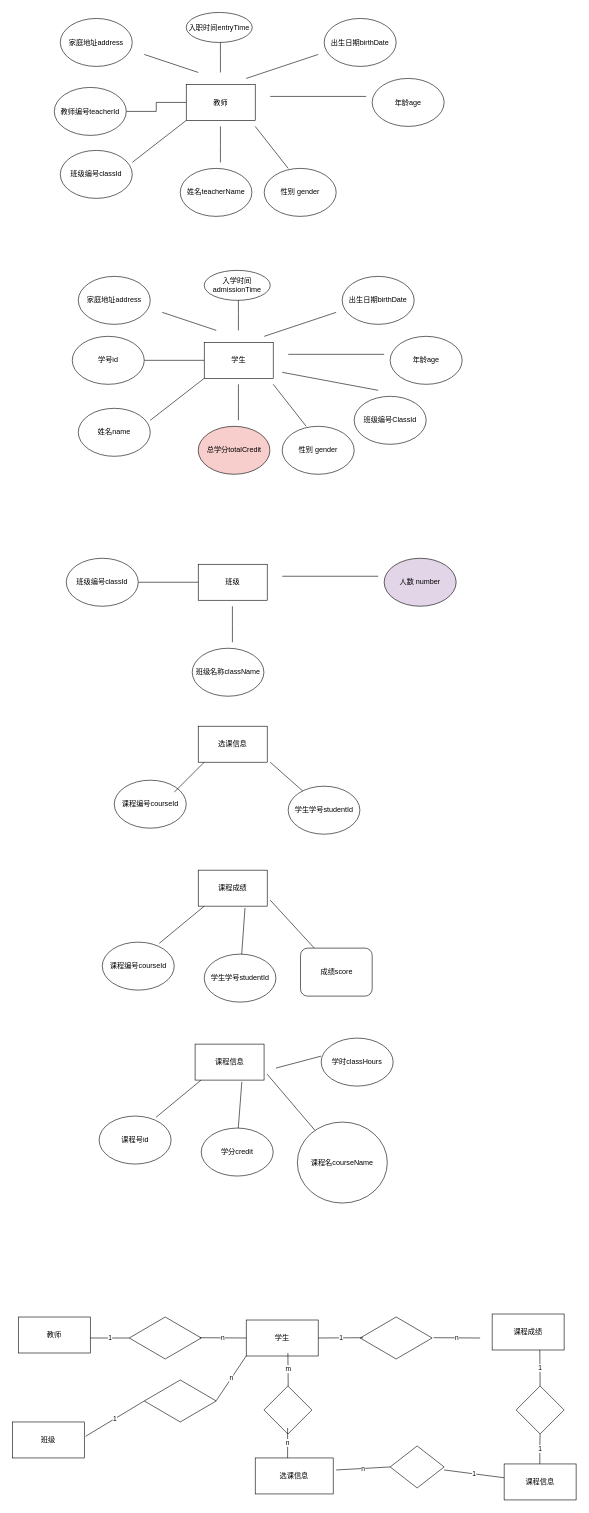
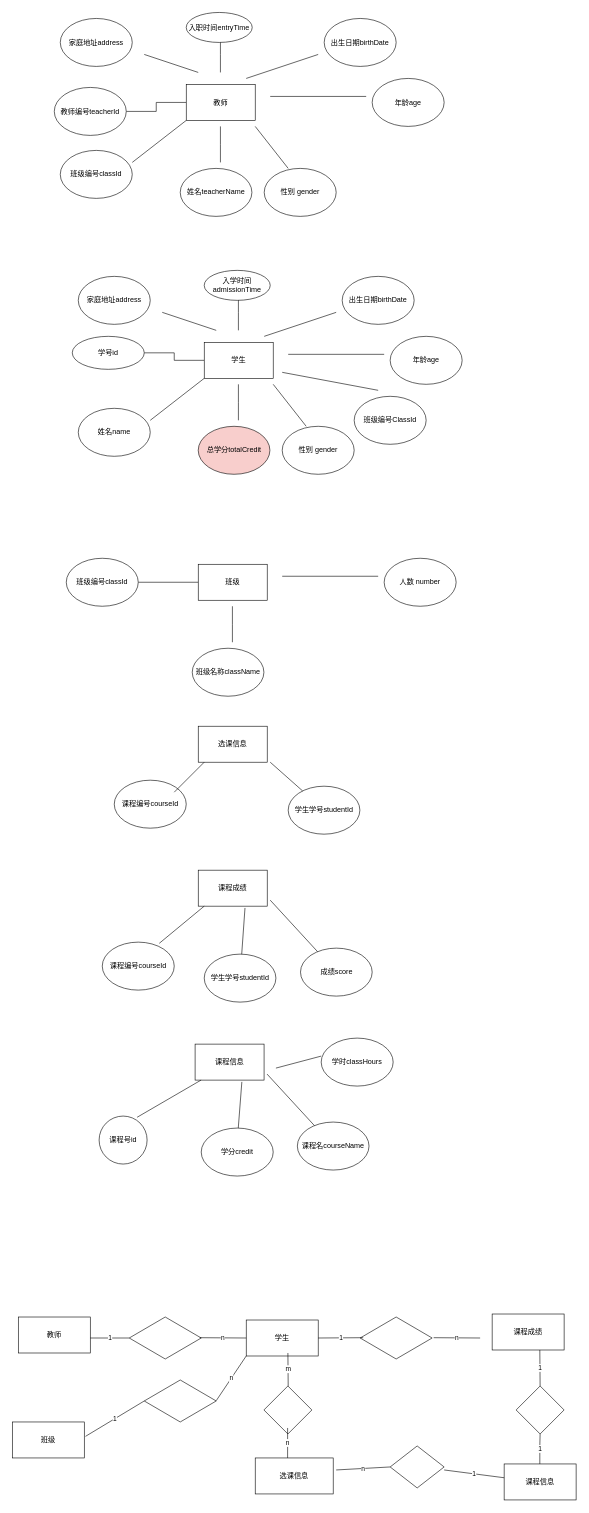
(108, 360) -> (108, 353)
(420, 582) -> (420, 582)
(336, 972) -> (336, 972)
(135, 1140) -> (123, 1140)
(342, 1163) -> (333, 1146)
